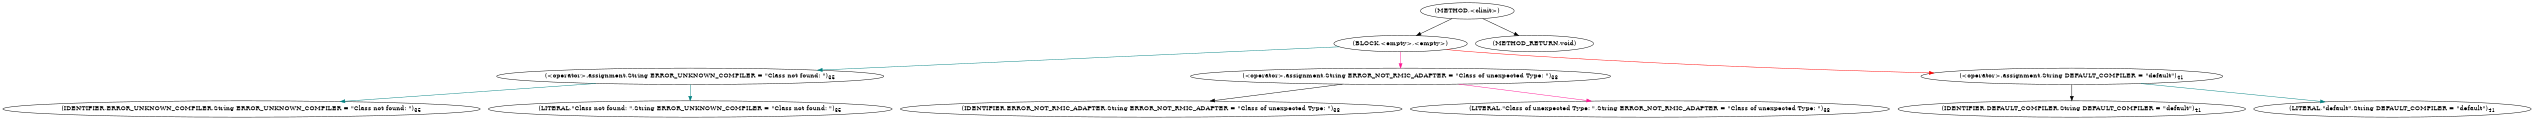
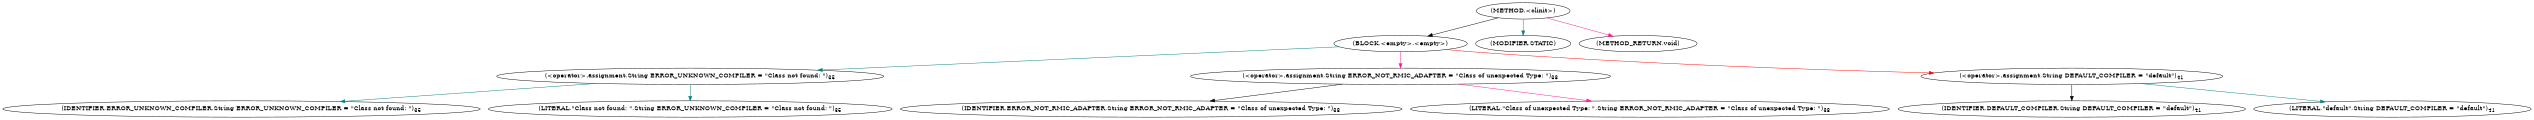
(1499, 26) -> (1578, 26)
none -> (1523, 44)
